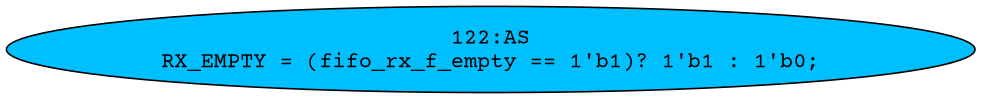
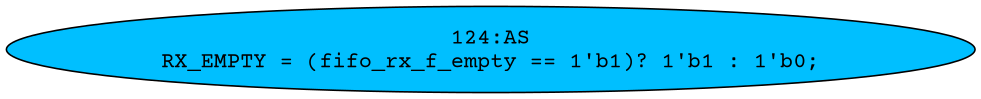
(491, 49) -> (491, 49)
